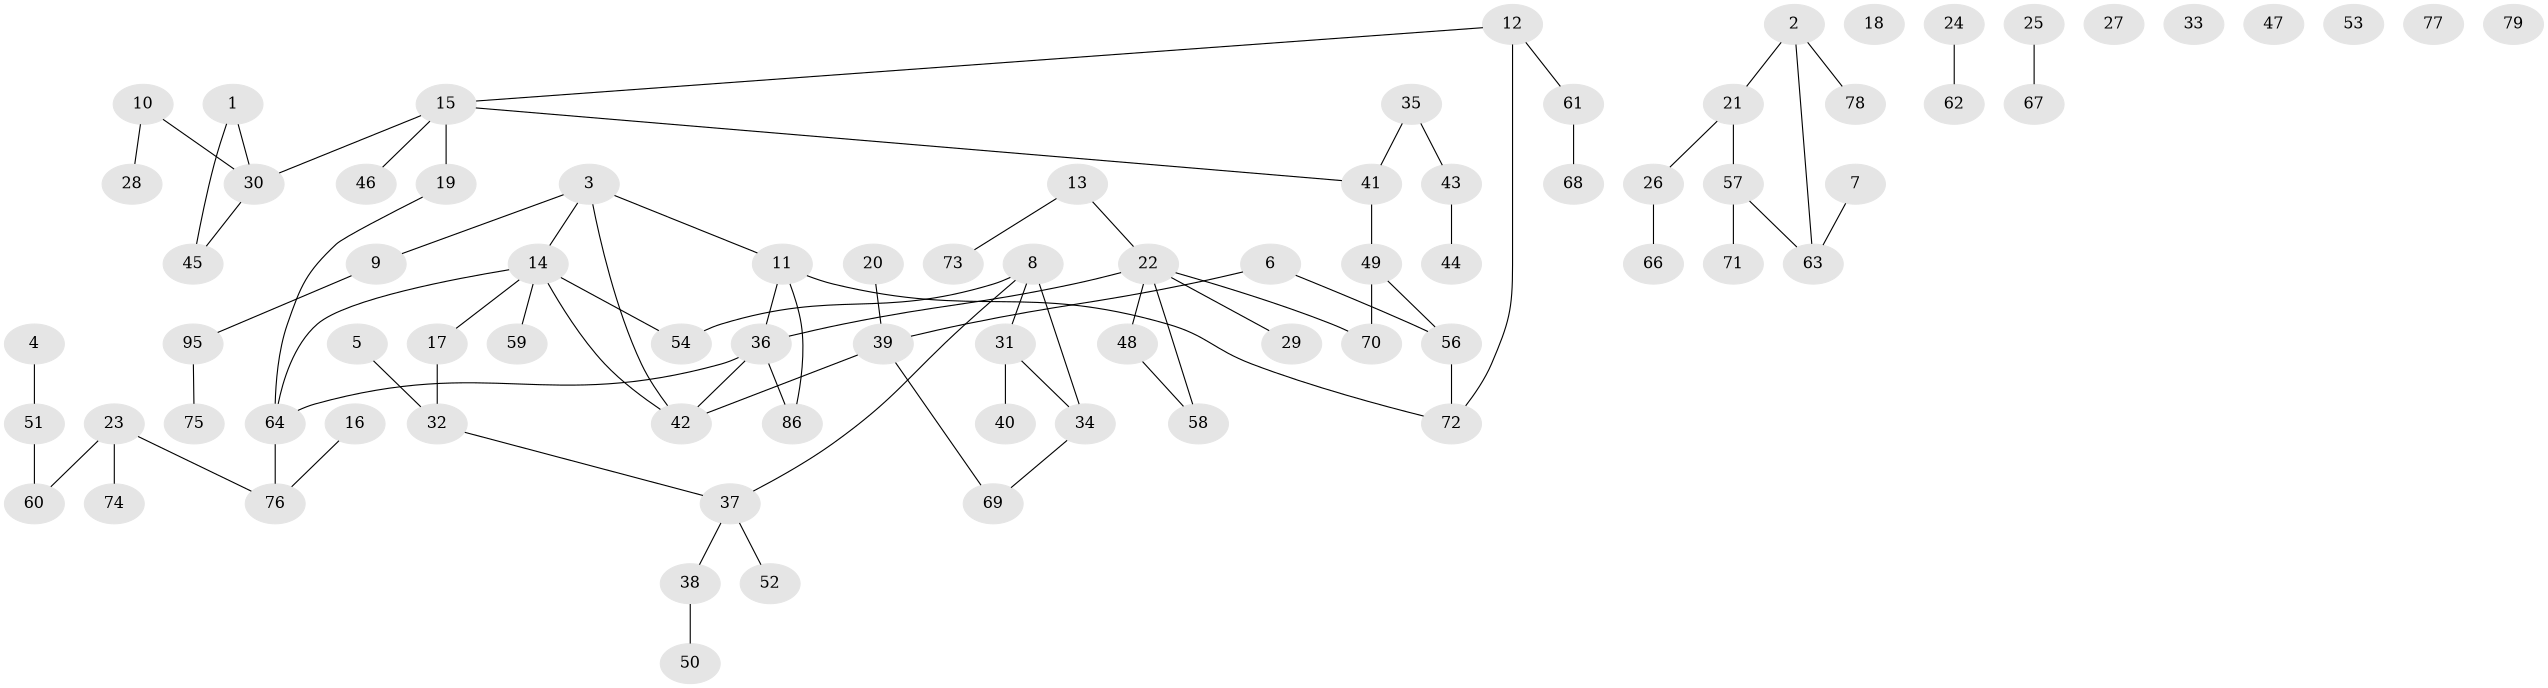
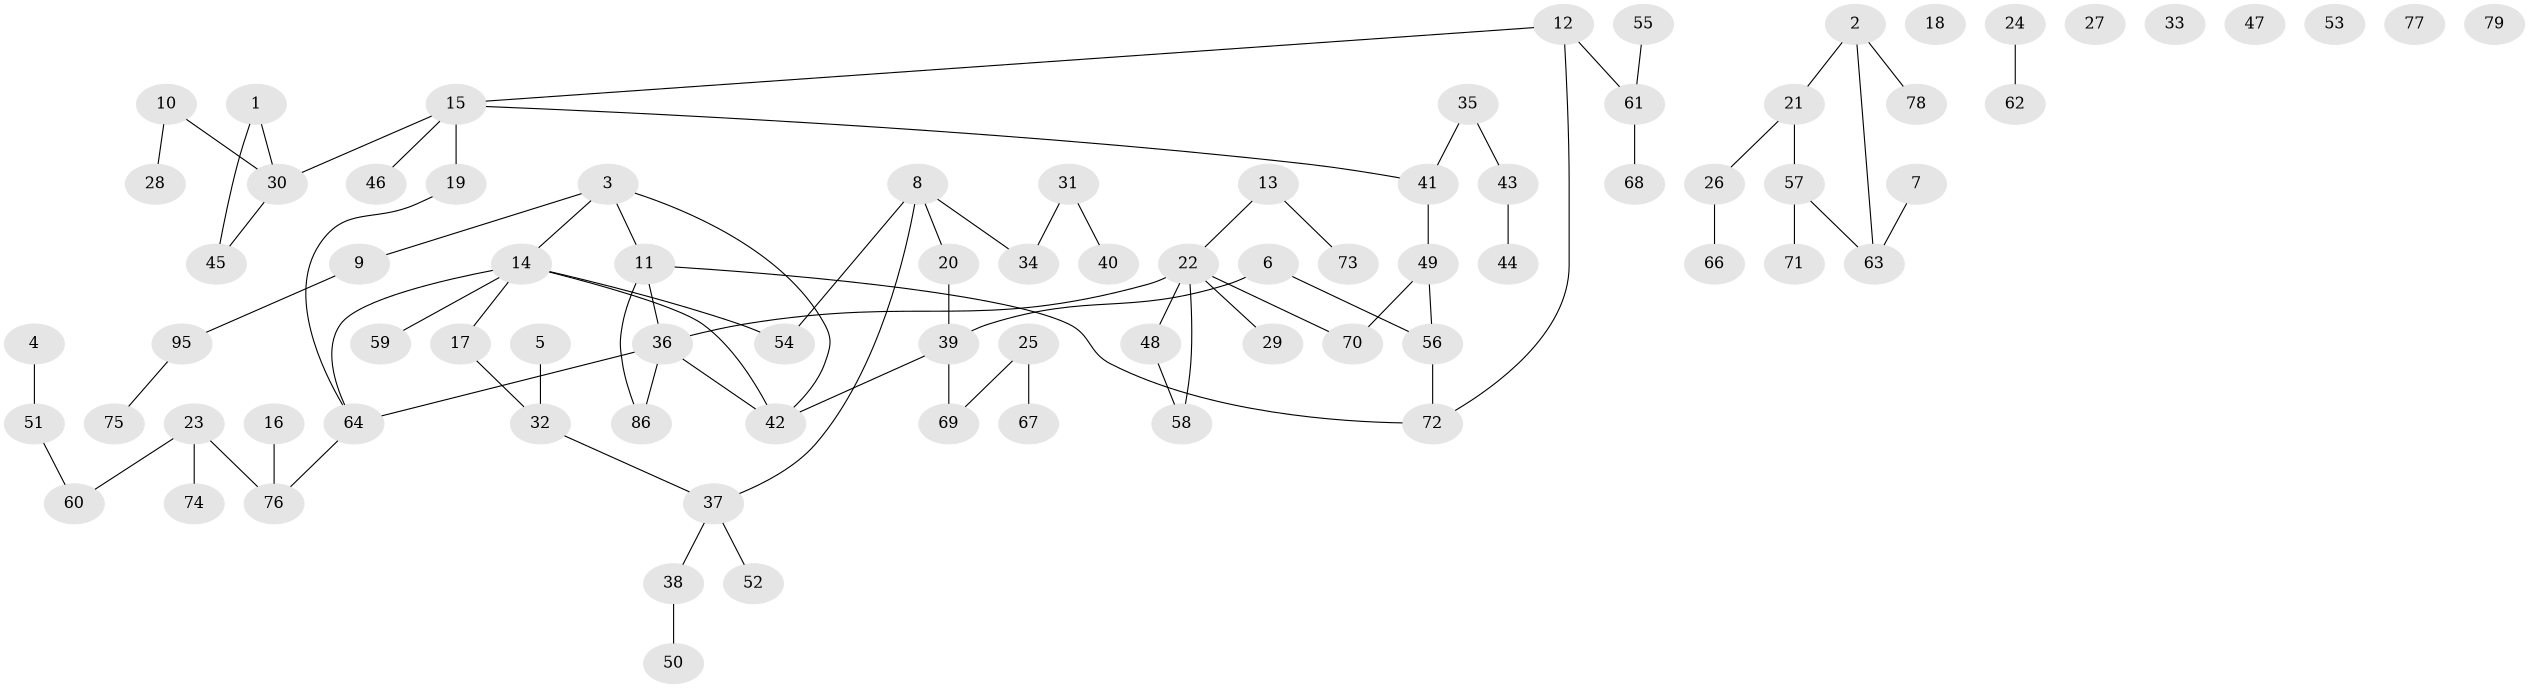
none -> (1643, 24)
(1019, 304) -> (933, 224)
(1039, 464) -> (989, 384)
